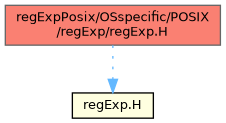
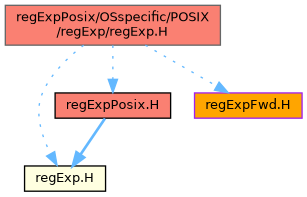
none -> (113, 106)
none -> (248, 106)
